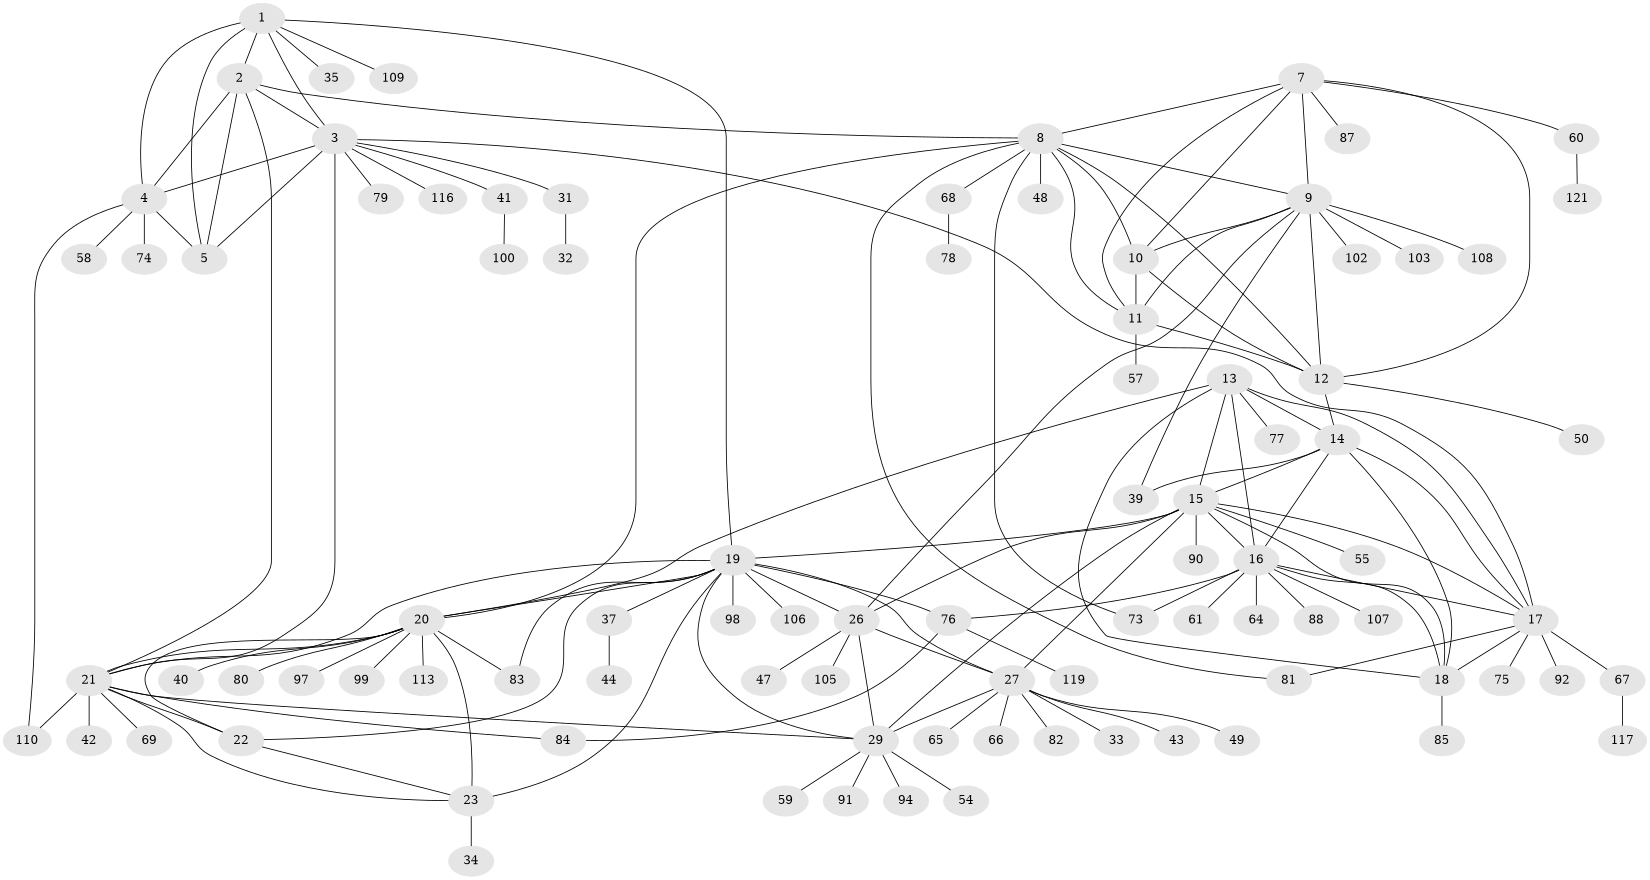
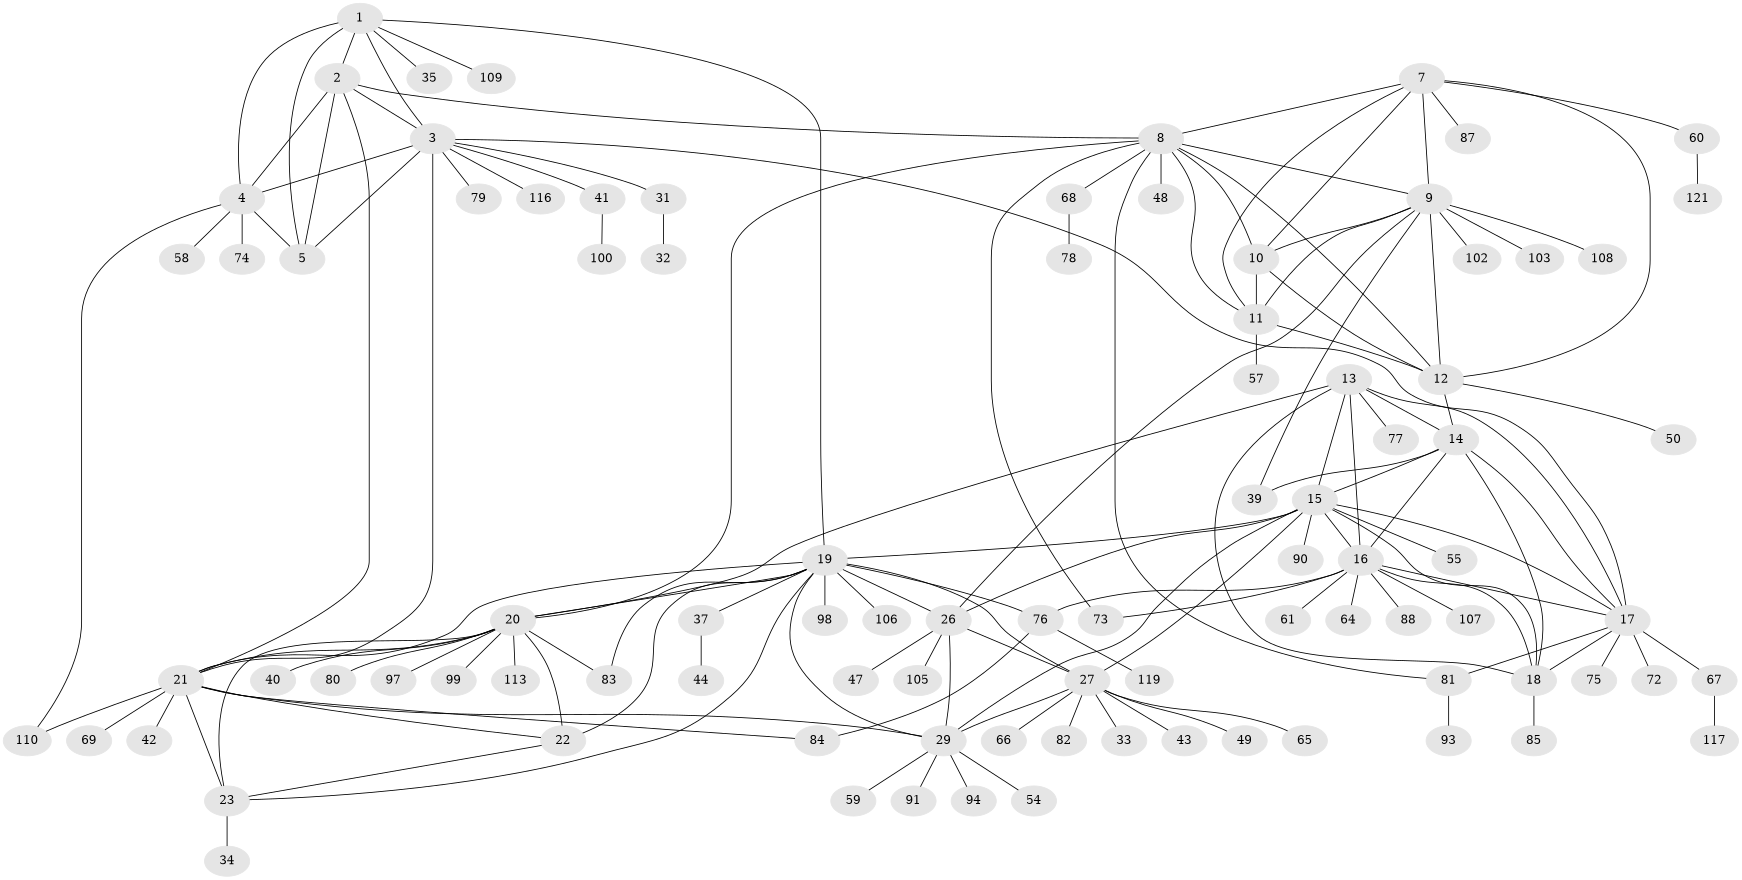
(1562, 681) -> (1654, 681)
none -> (1449, 741)
